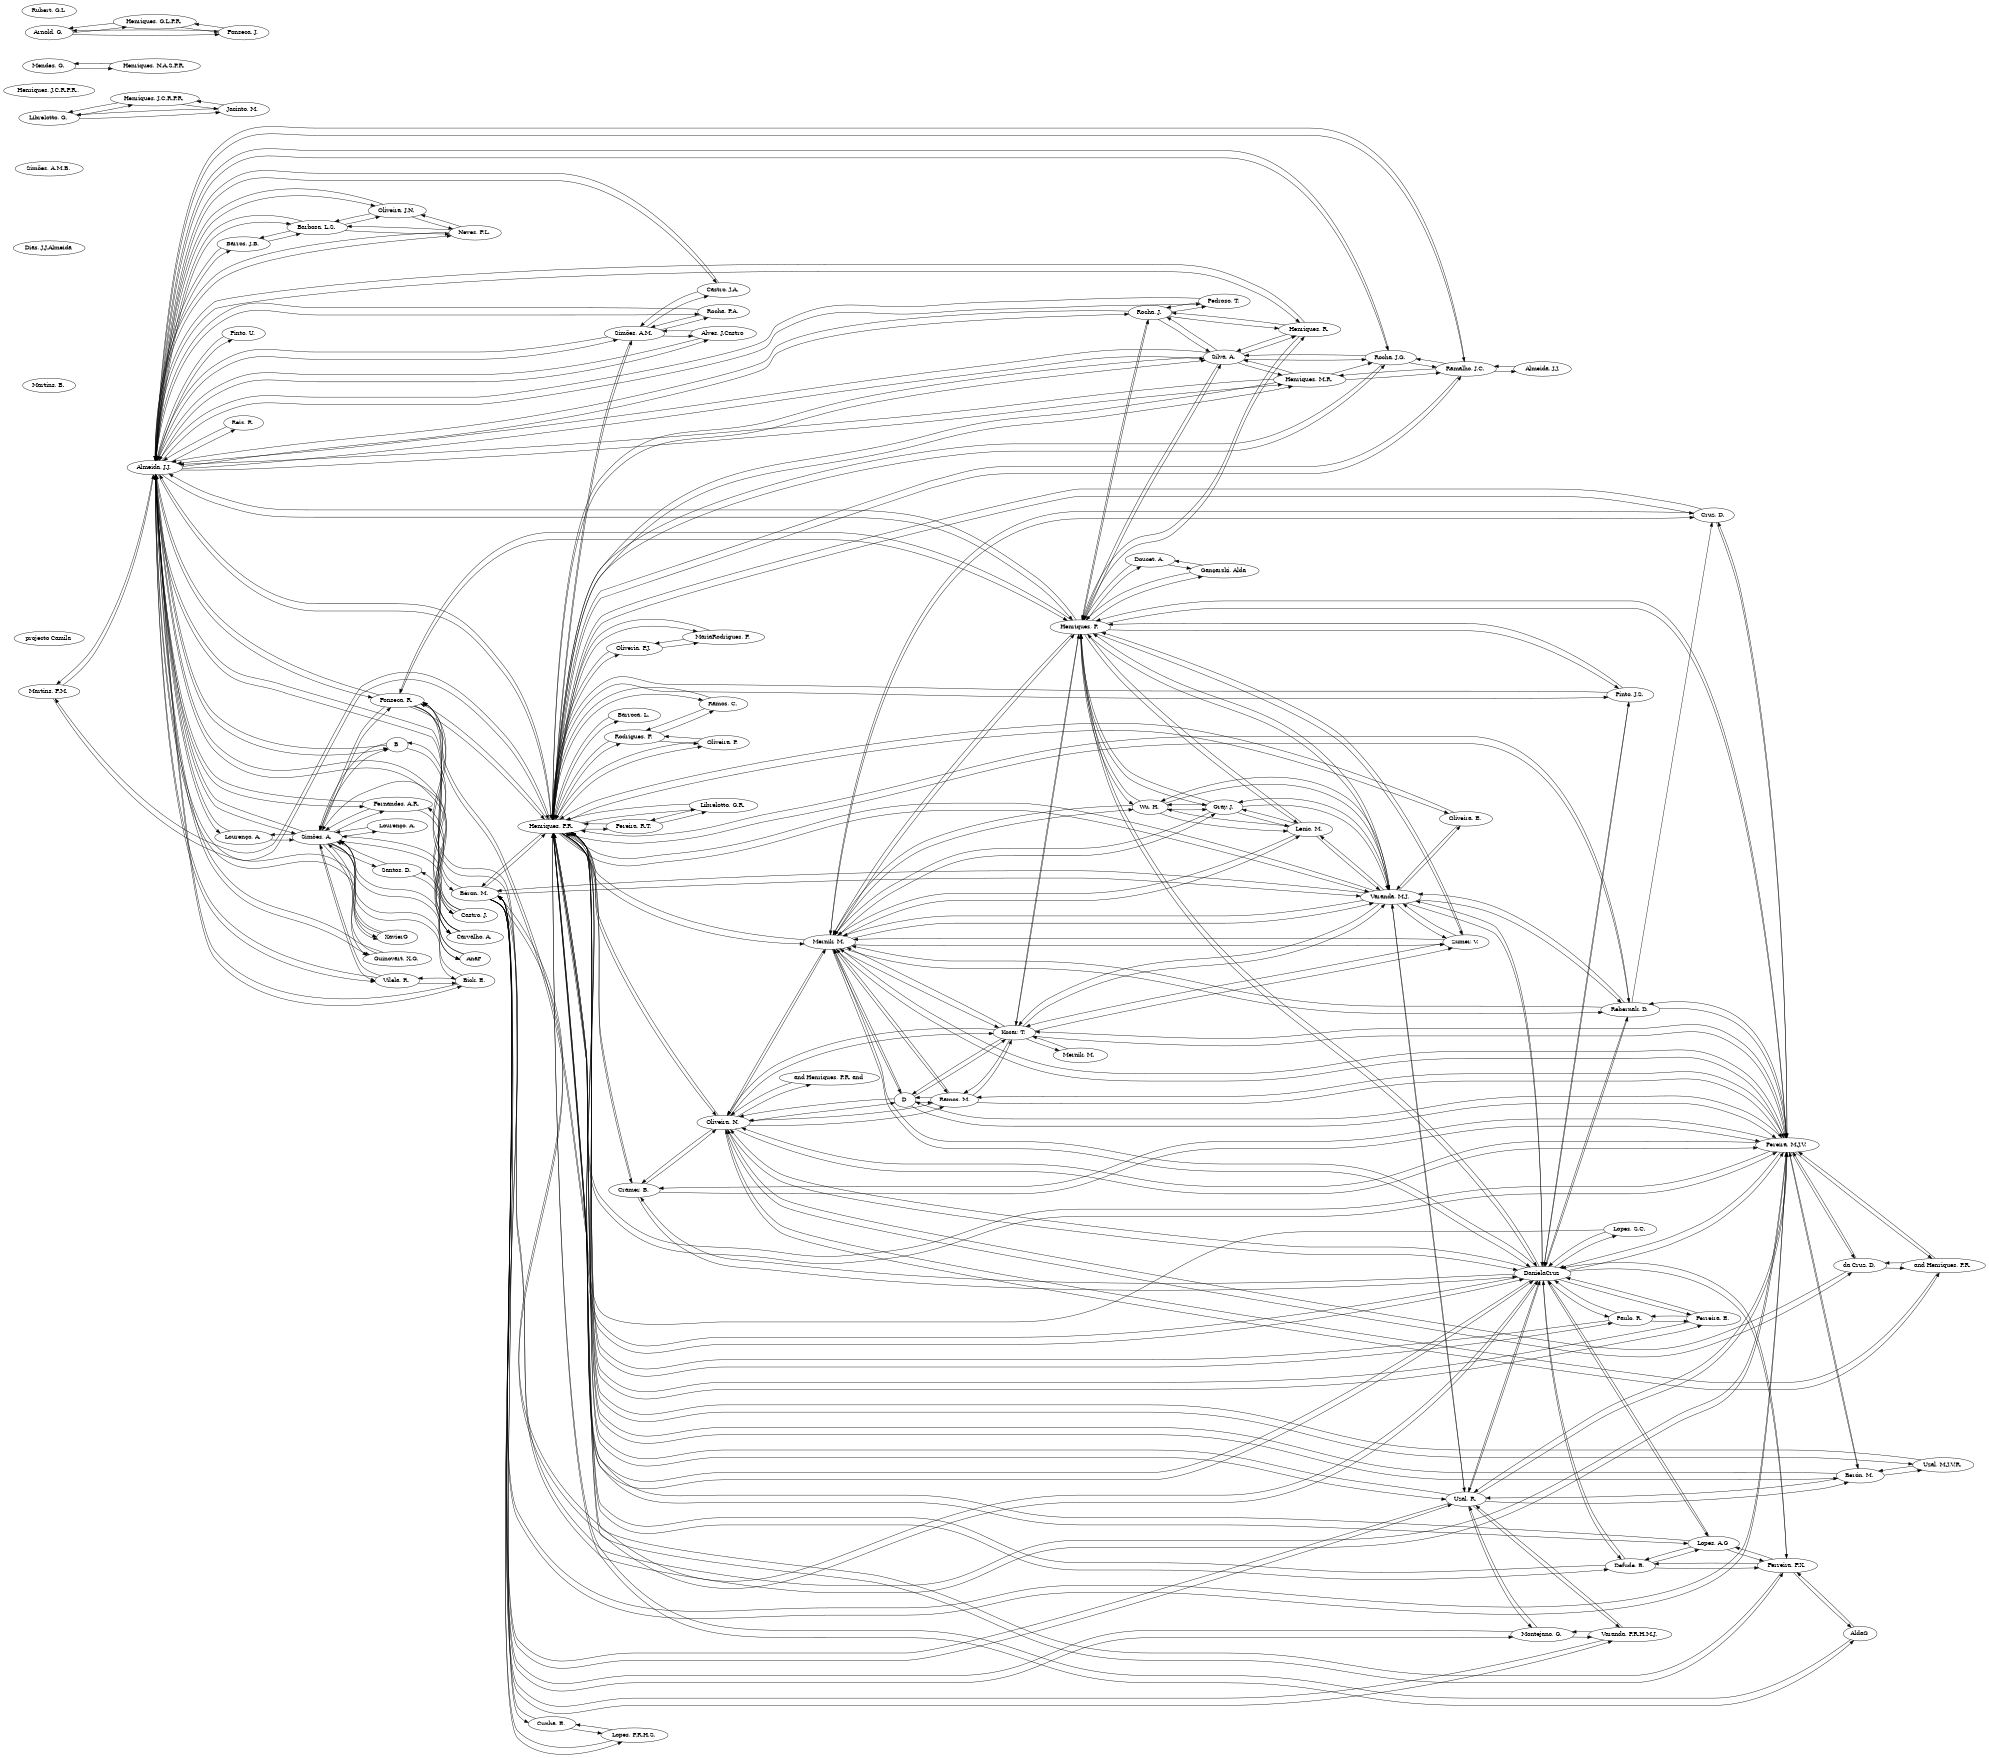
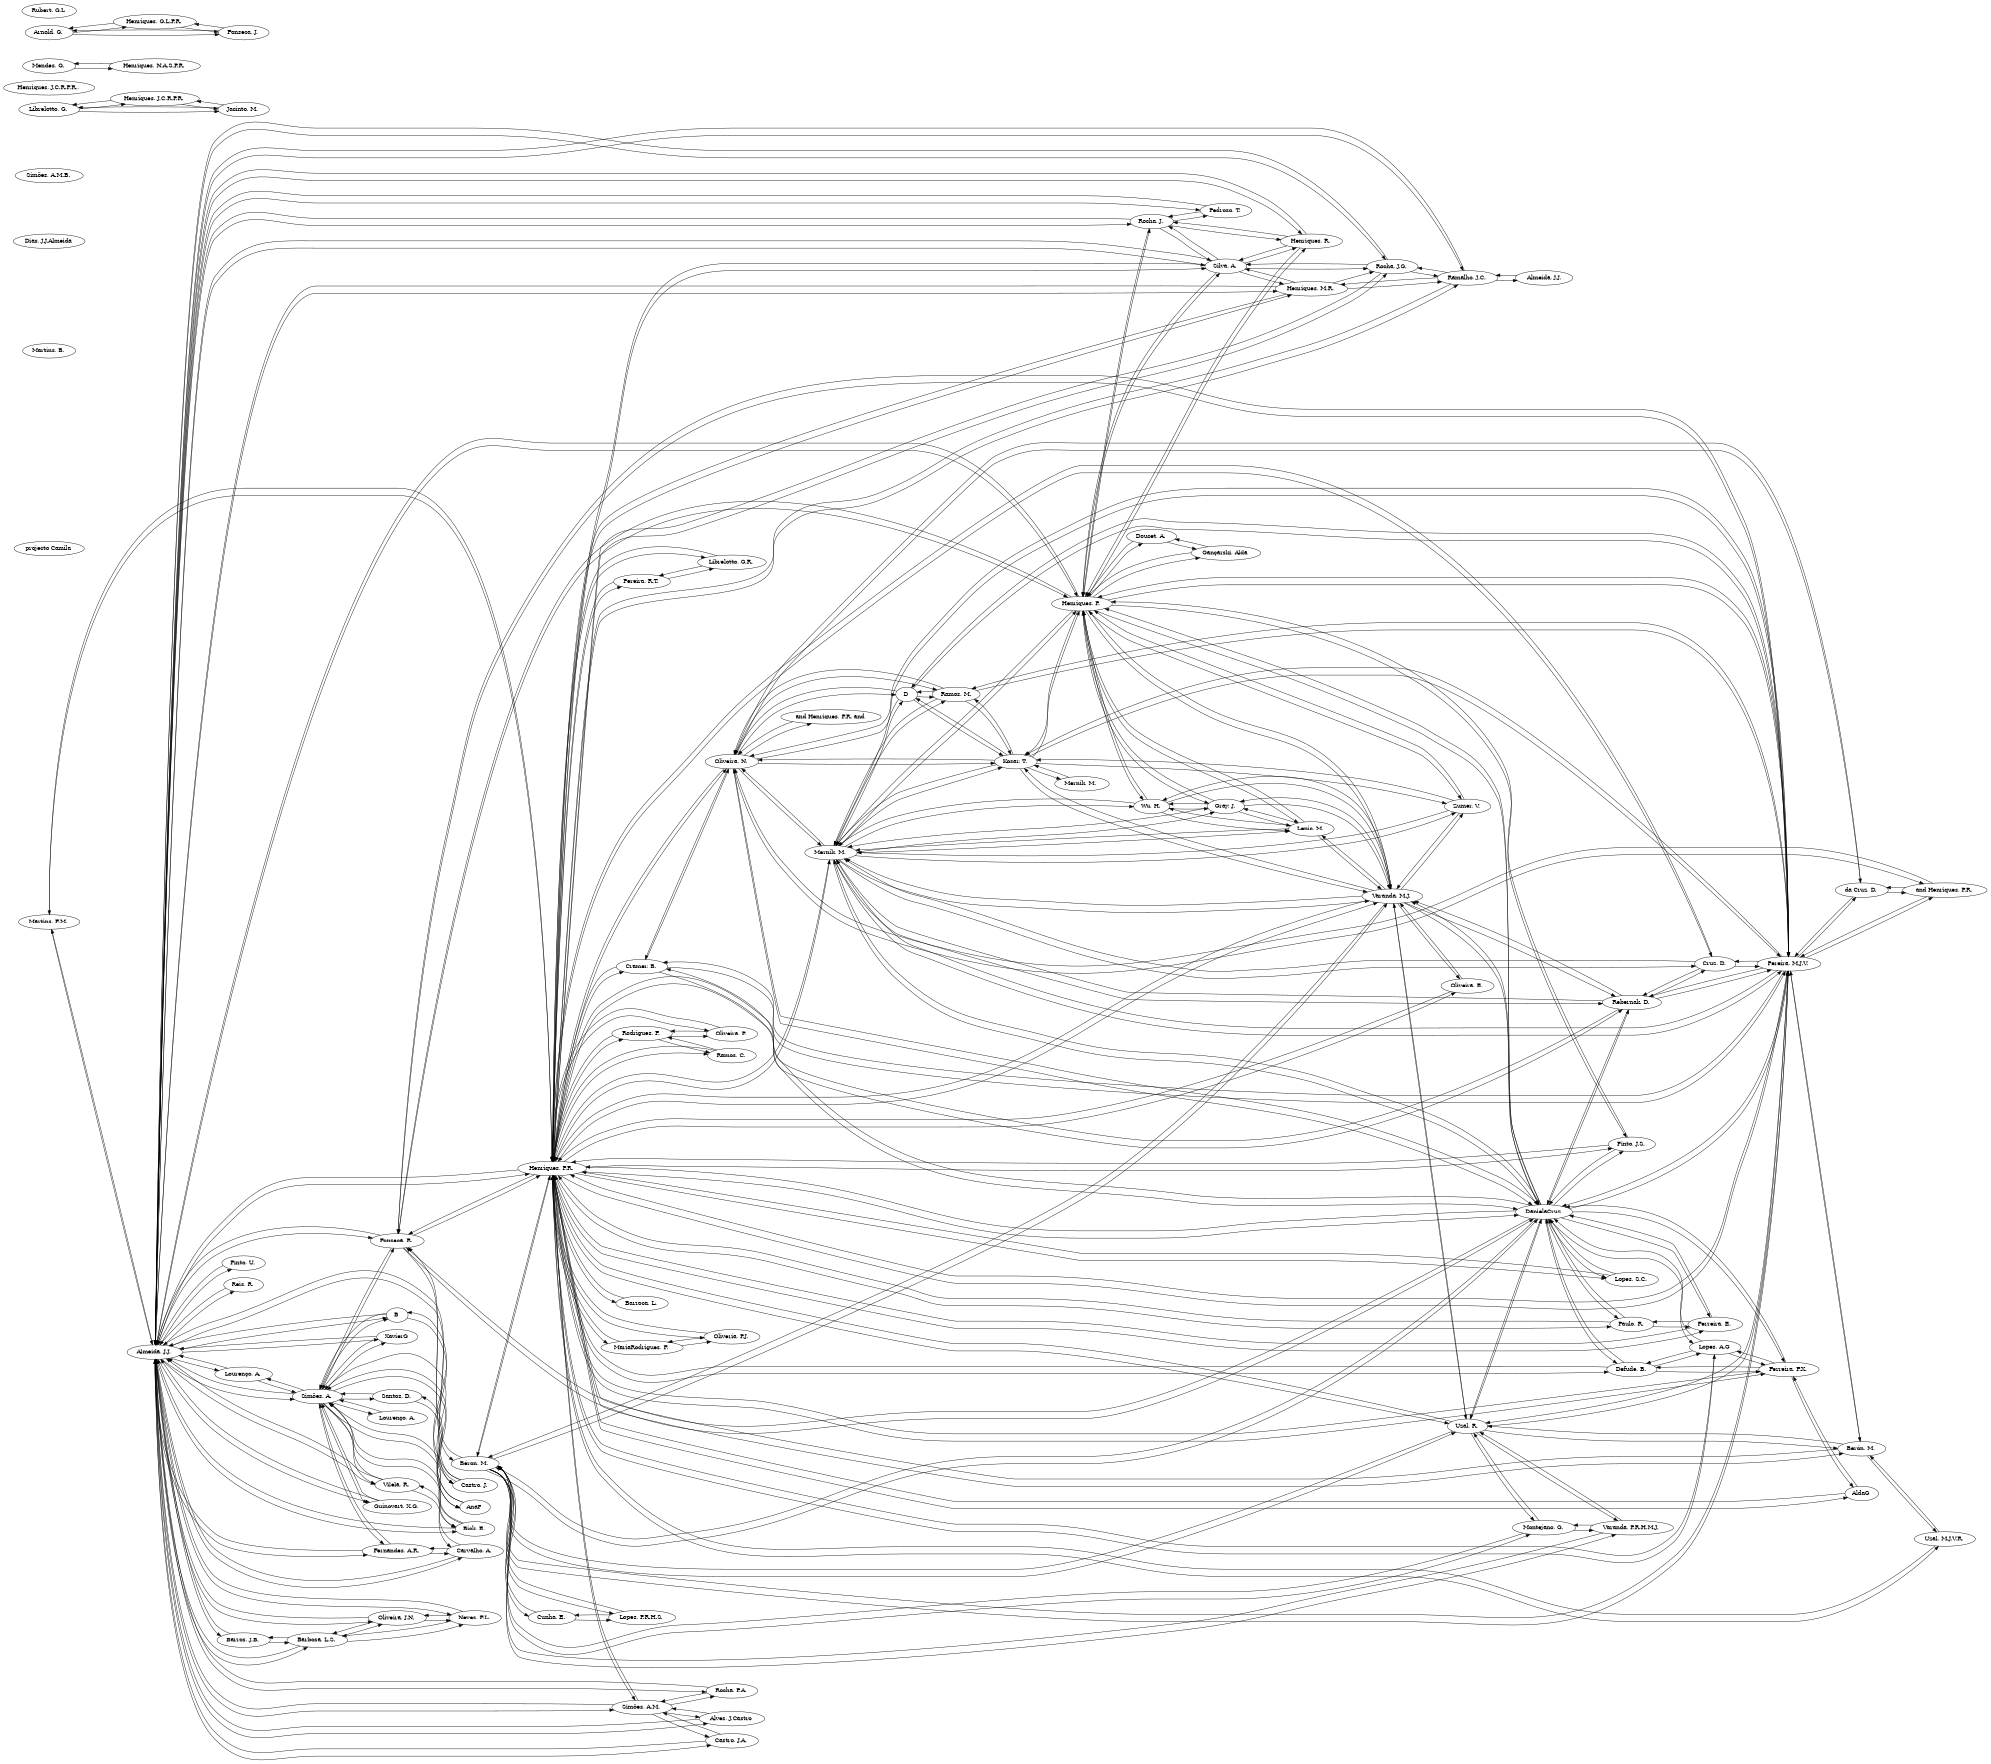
none -> (1673, 981)
none -> (1086, 1261)
